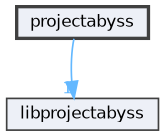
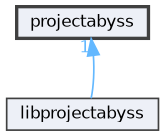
(72, 60) -> (94, 77)
